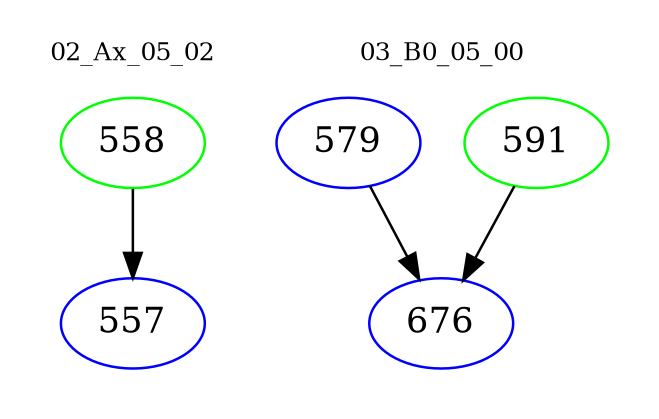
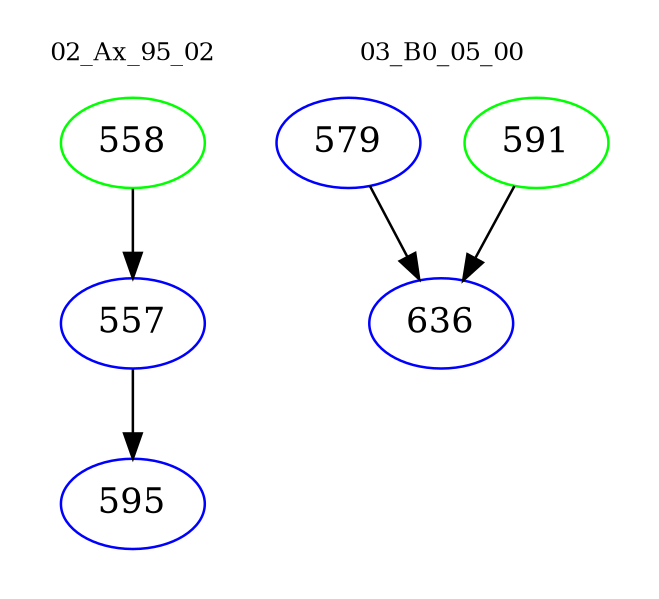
(133, 54) -> (133, 54)
(441, 323) -> (441, 323)
none -> (133, 504)
